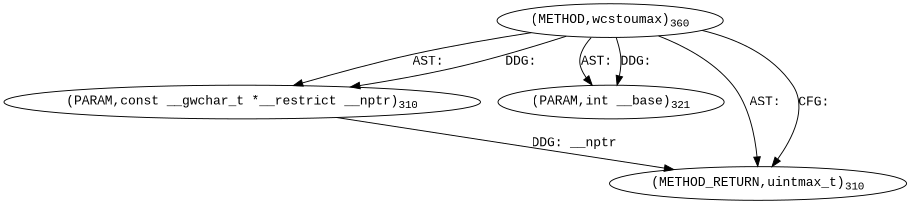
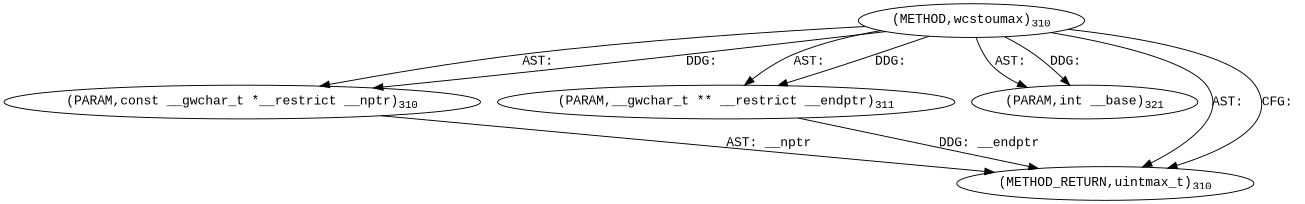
(680, 19) -> (1041, 19)
none -> (726, 102)
(574, 143) -> (769, 143)
